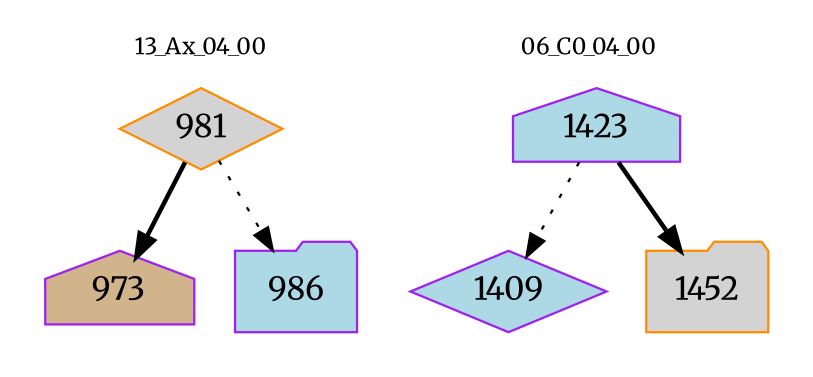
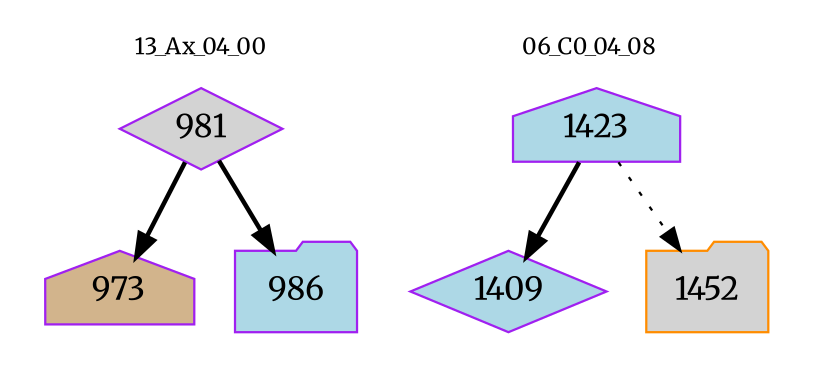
(590, 49) -> (590, 49)
(201, 129) -> (201, 129)
(240, 196) -> (240, 196)
(643, 197) -> (643, 197)
(558, 199) -> (558, 199)
